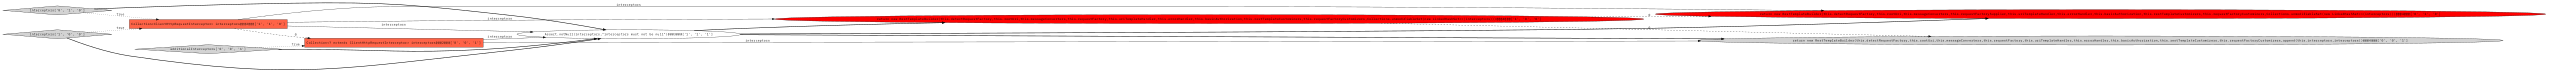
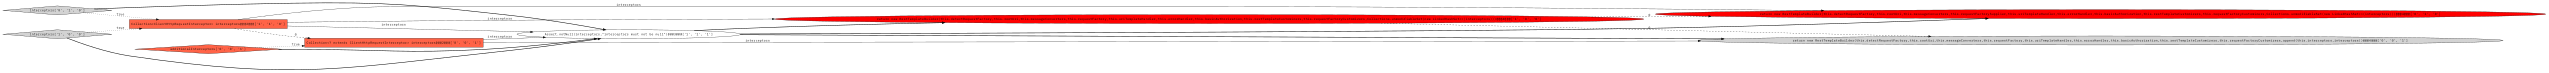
(208, 49) -> (208, 49)
